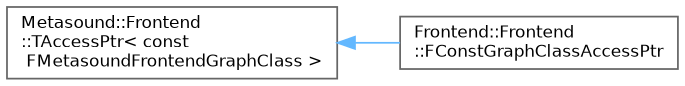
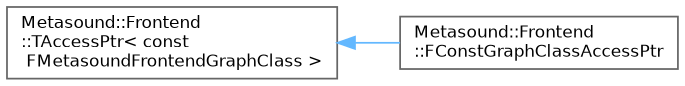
(539, 43) -> (539, 43)
